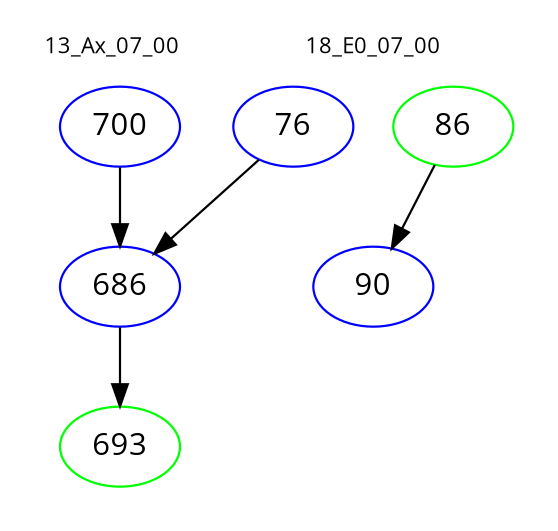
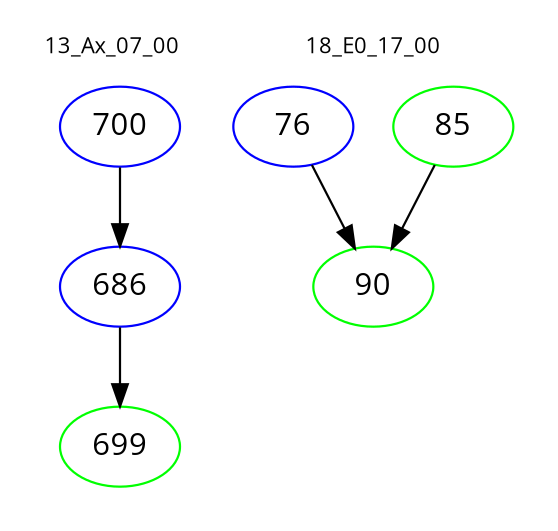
(373, 48) -> (373, 48)
(453, 127) -> (453, 127)
(230, 185) -> (328, 197)
(373, 287) -> (373, 287)
(120, 447) -> (120, 447)
